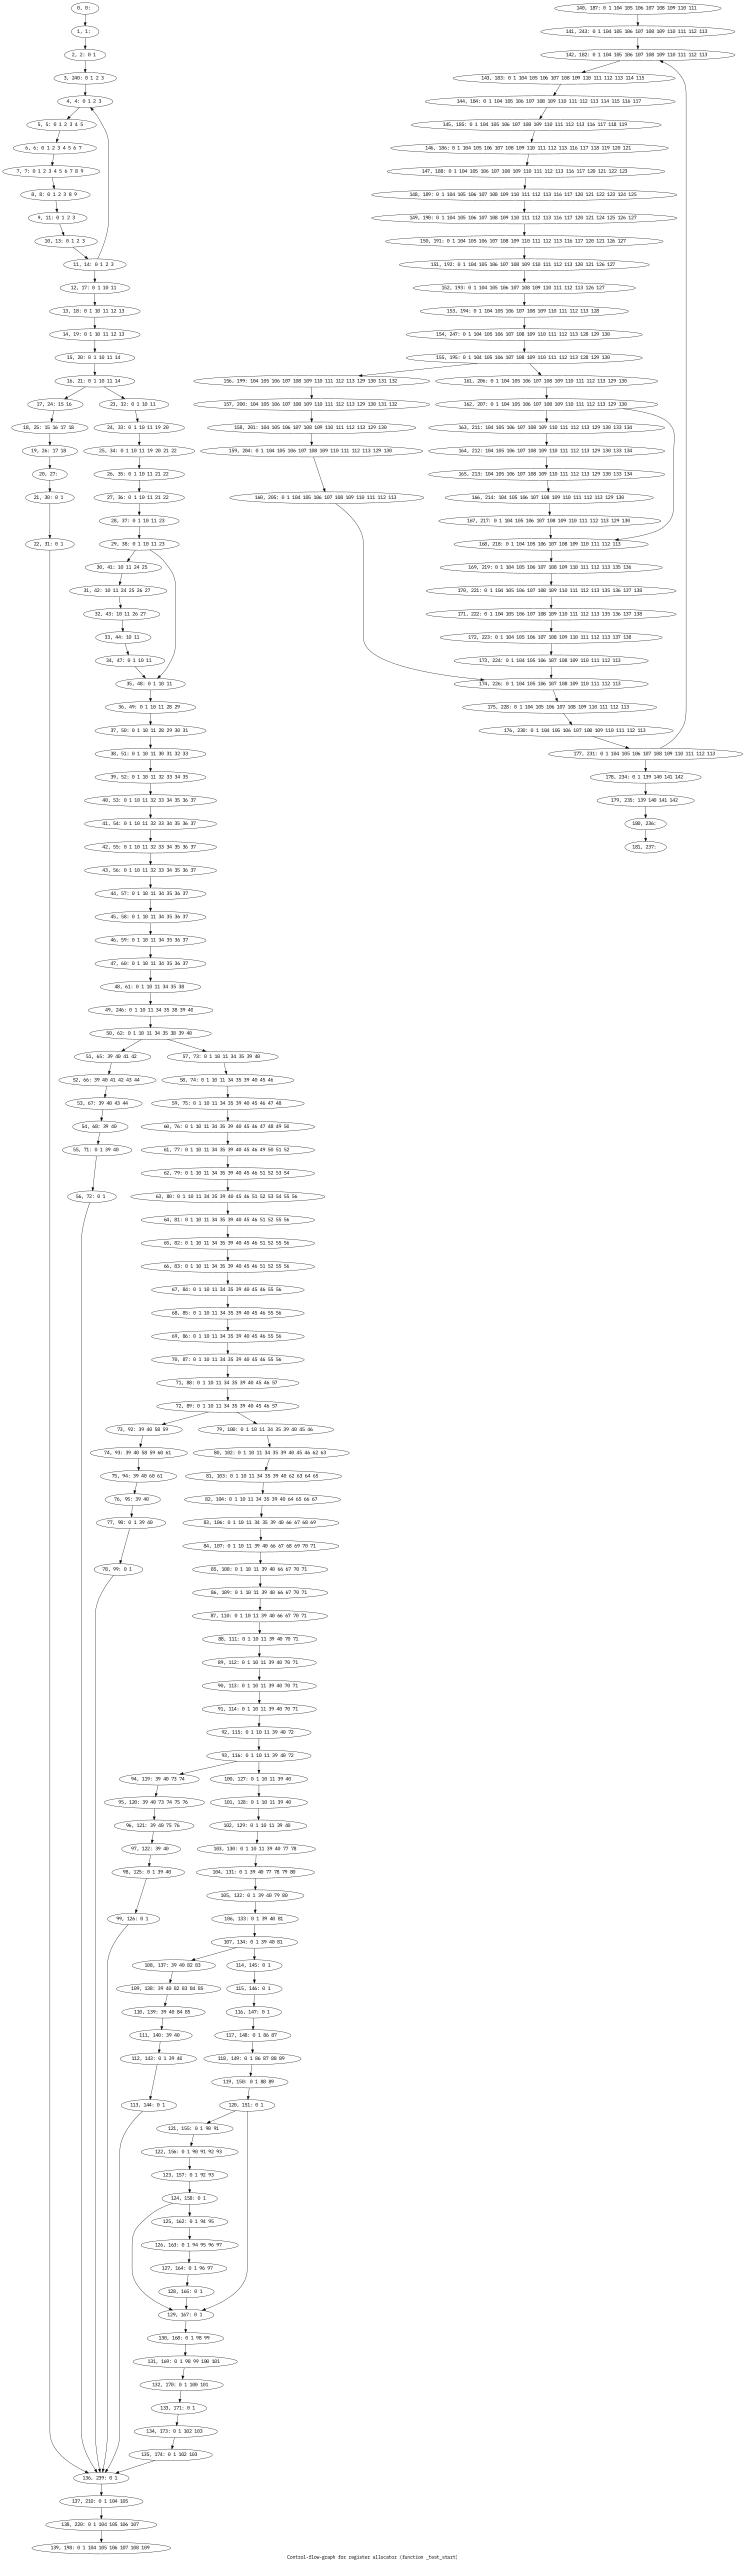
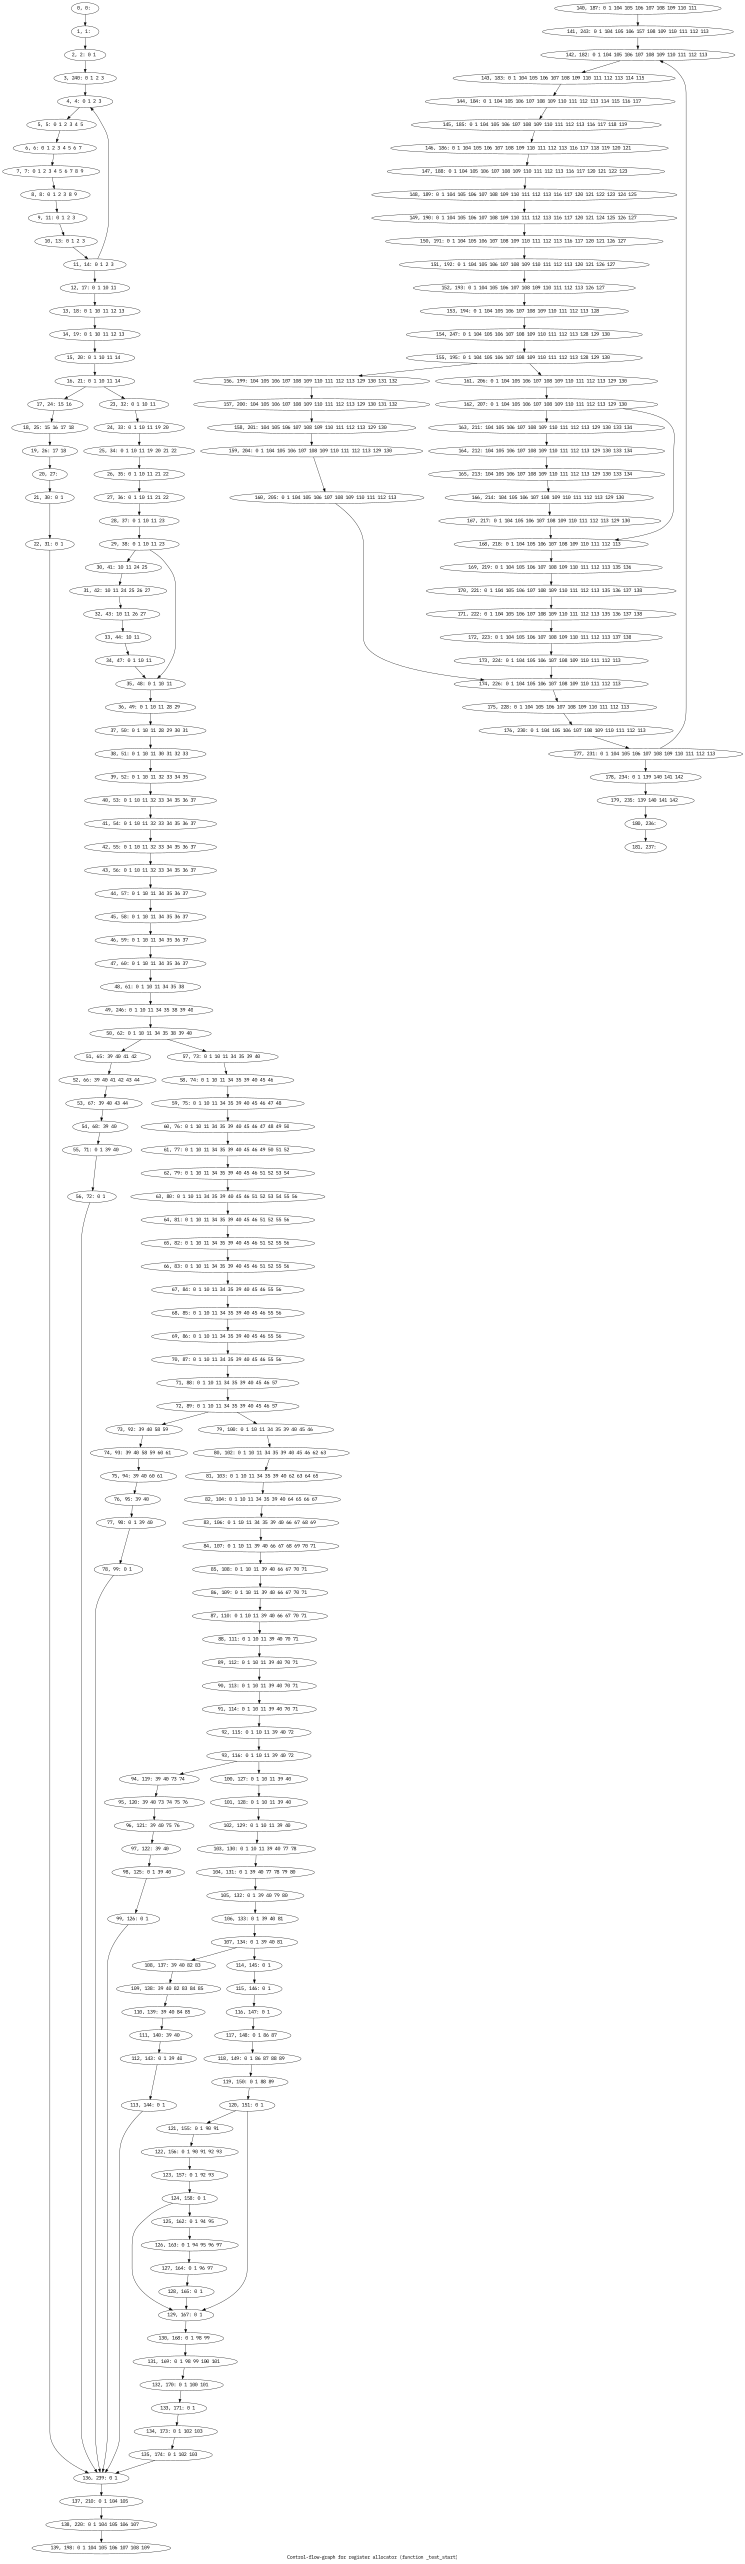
(638, 32) -> (638, 32)
